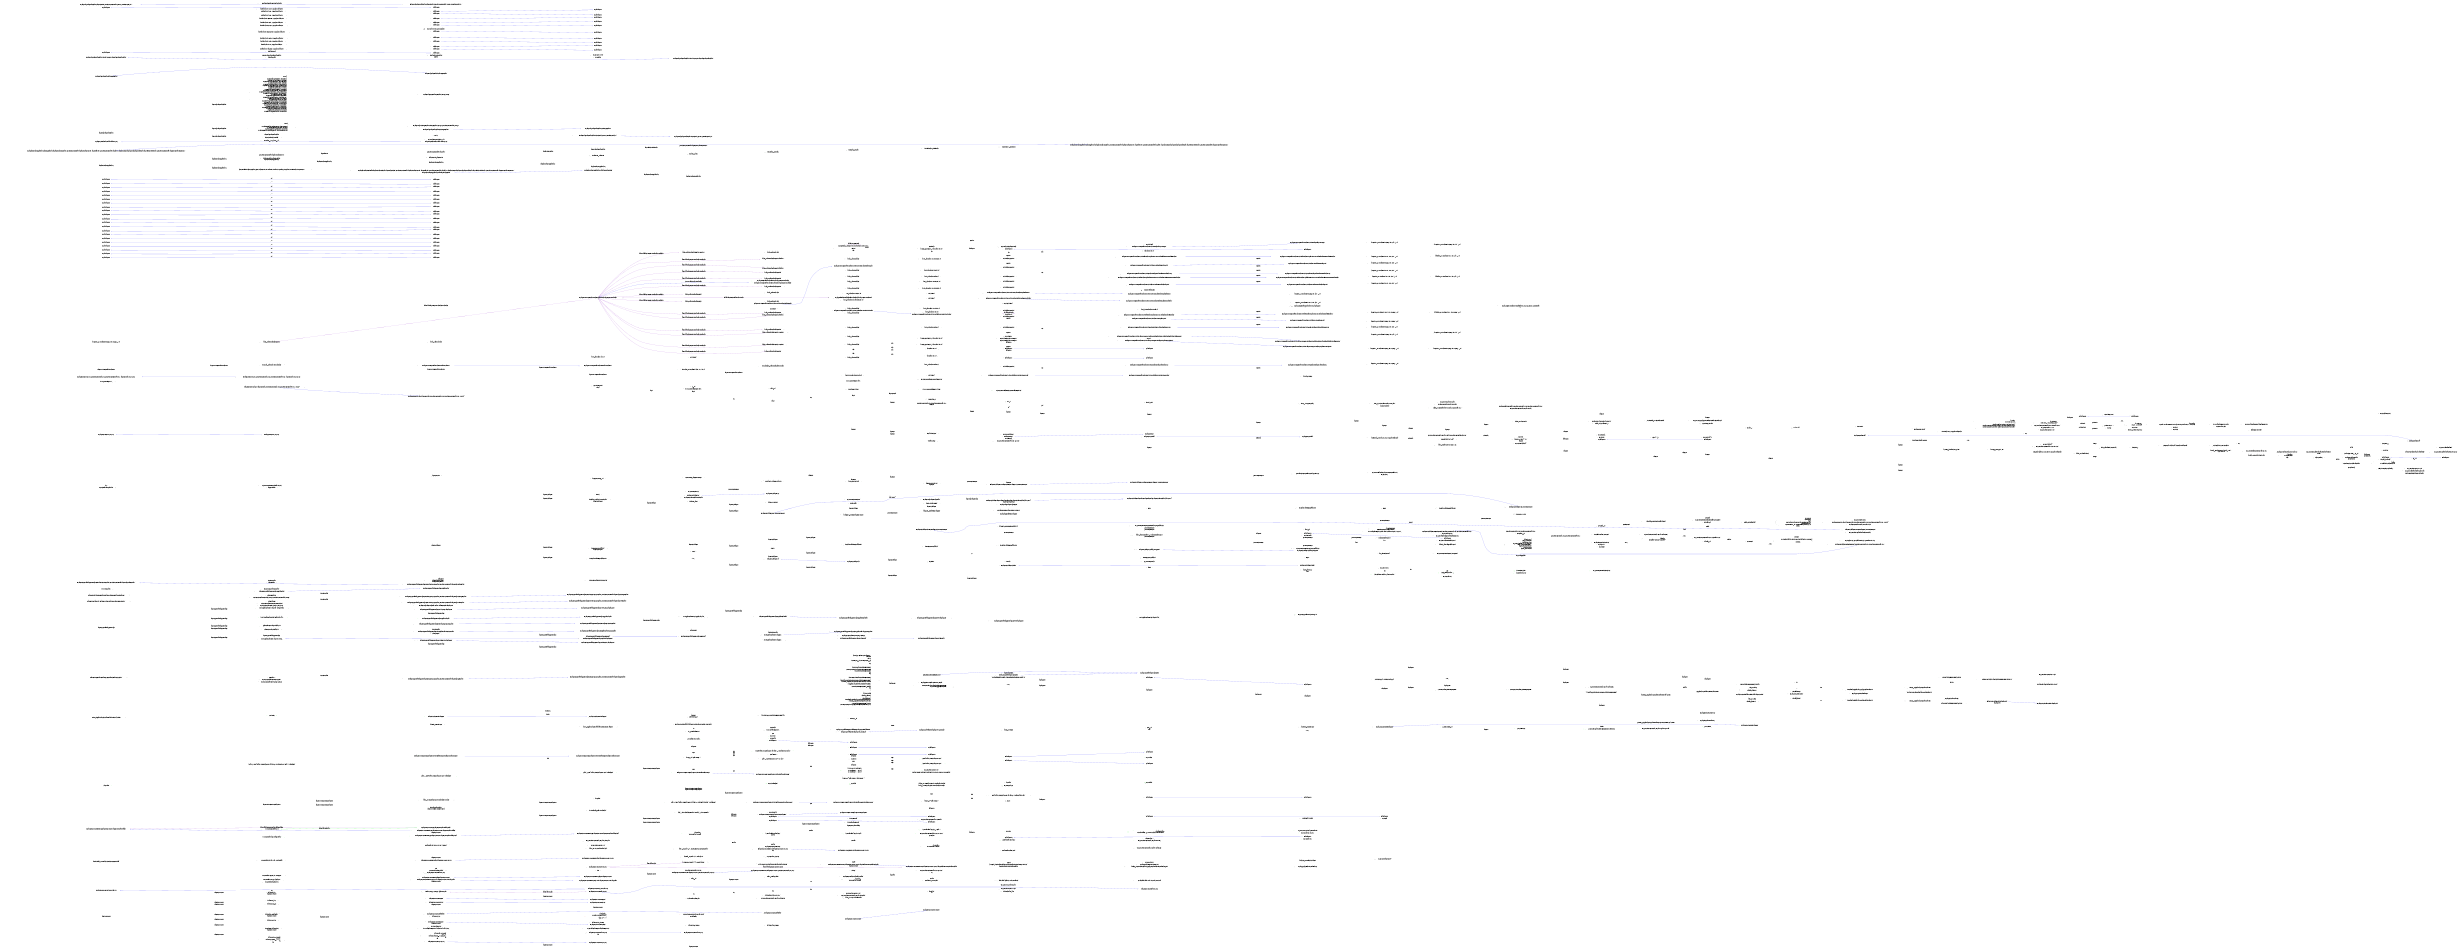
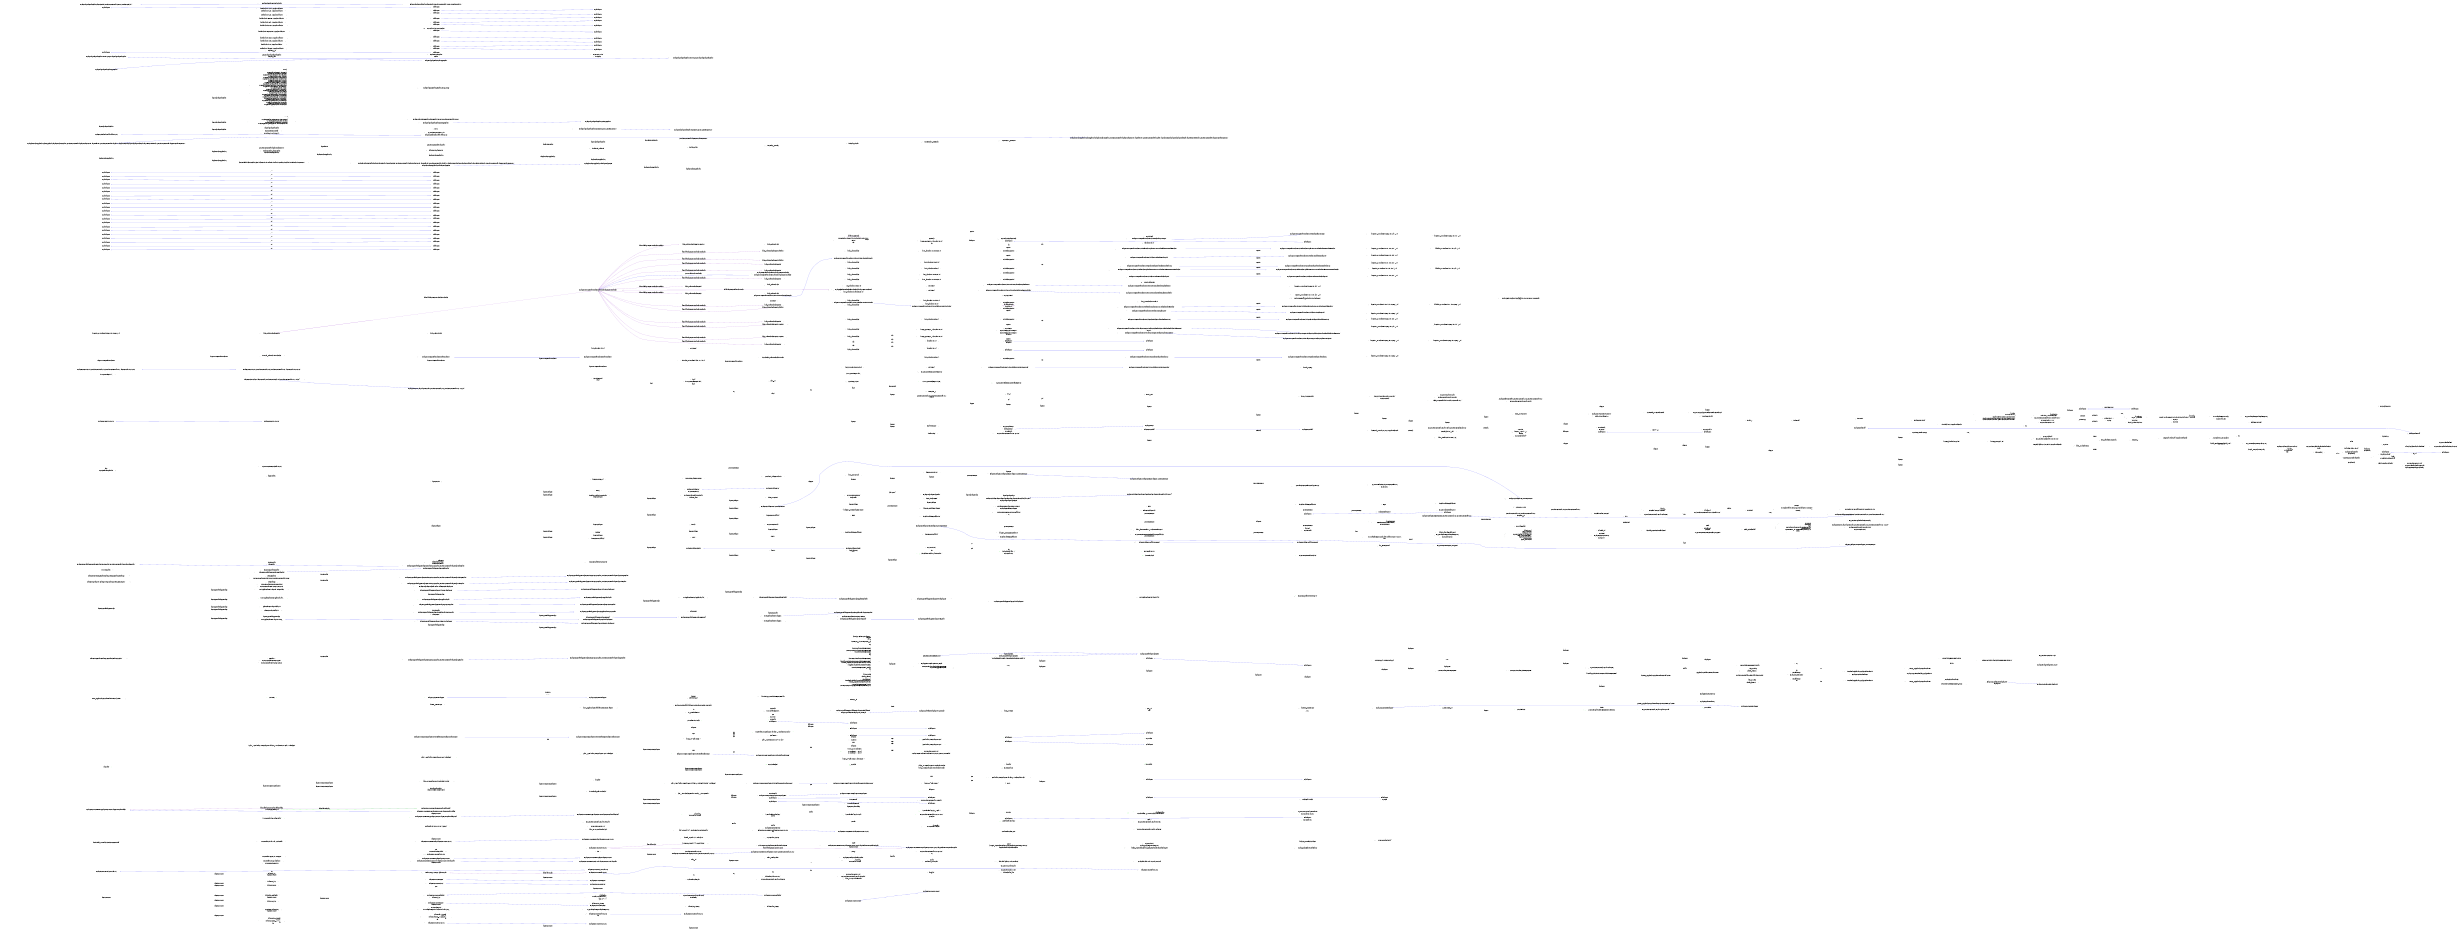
(853, 562) -> none
(1149, 839) -> (1149, 820)
(436, 905) -> (436, 887)
